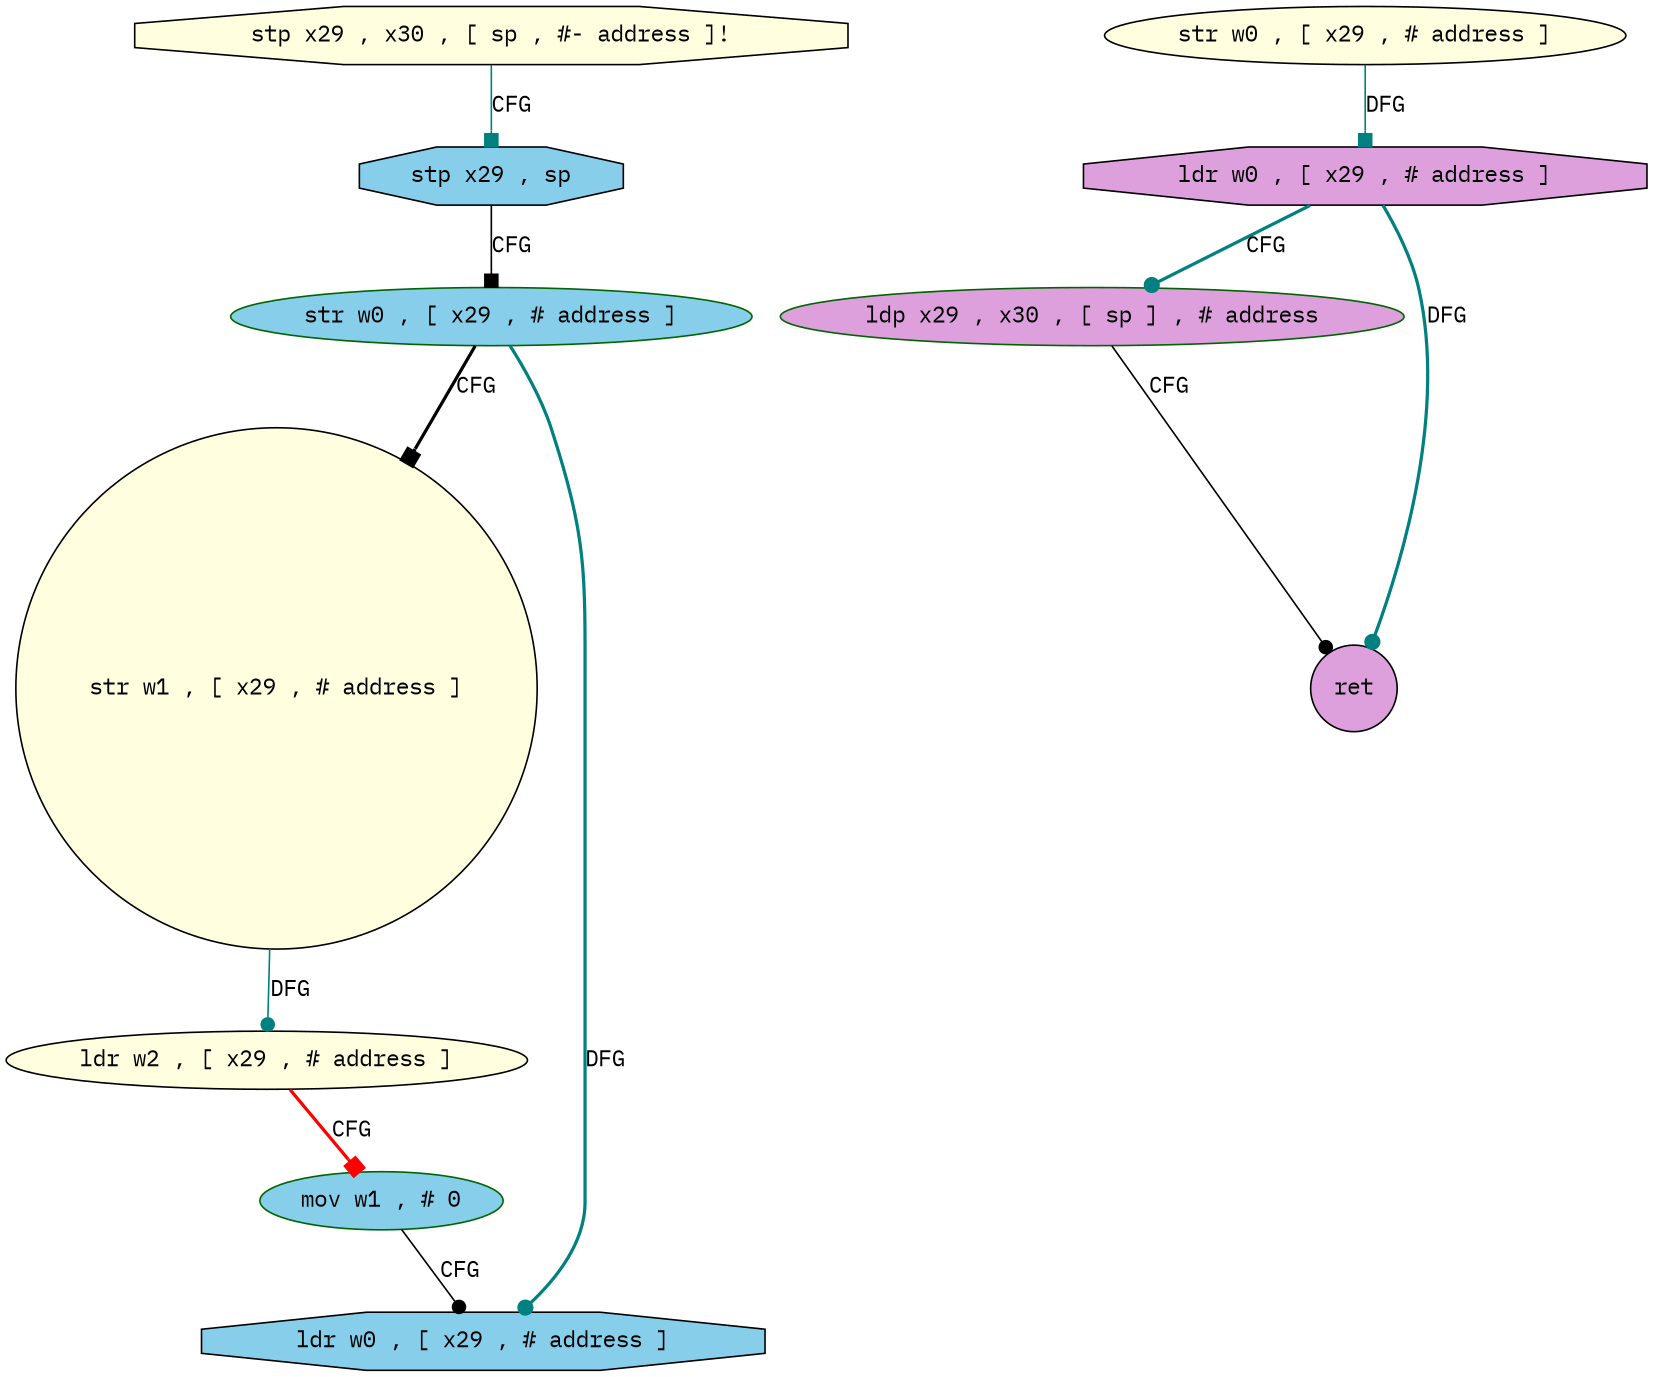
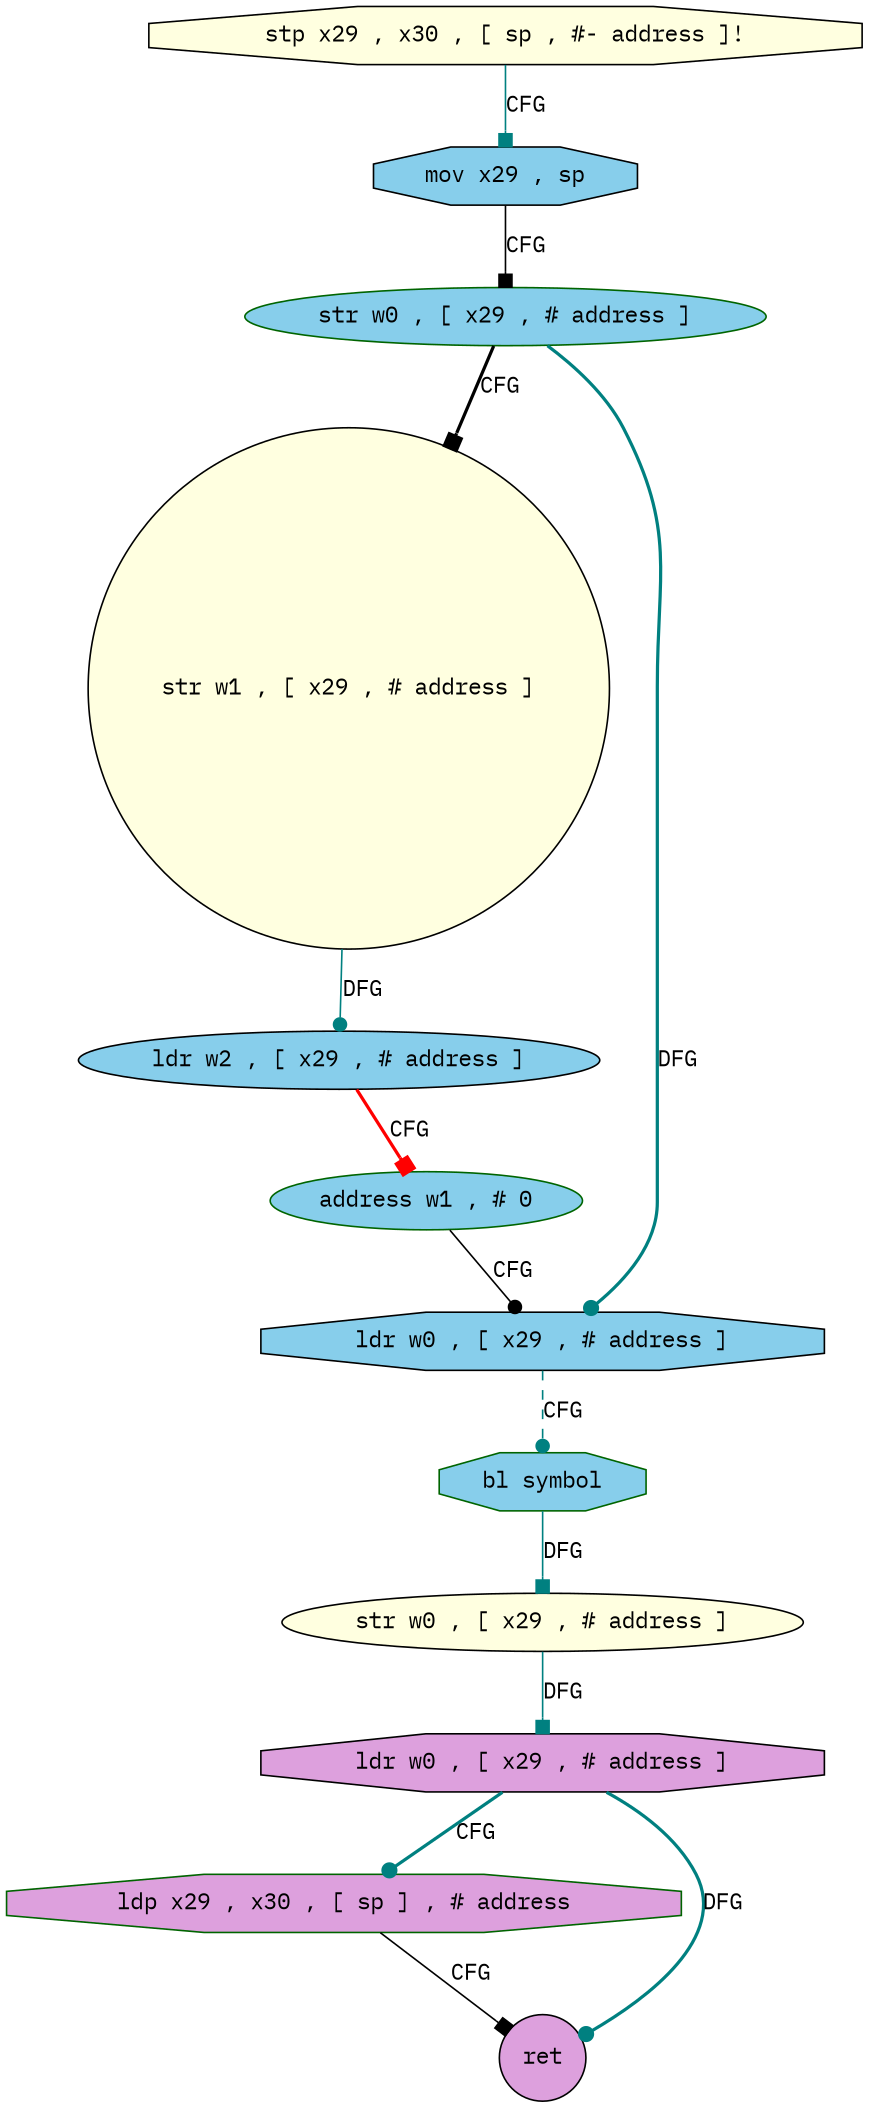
(491, 176) -> (505, 176)
(1092, 317) -> (344, 1903)
(1217, 494) -> (438, 1977)
(267, 1060) -> (339, 1060)
(382, 1201) -> (426, 1201)
none -> (543, 1482)
